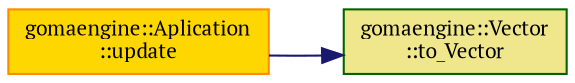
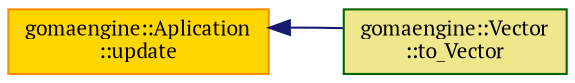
(295, 56) -> (316, 28)
